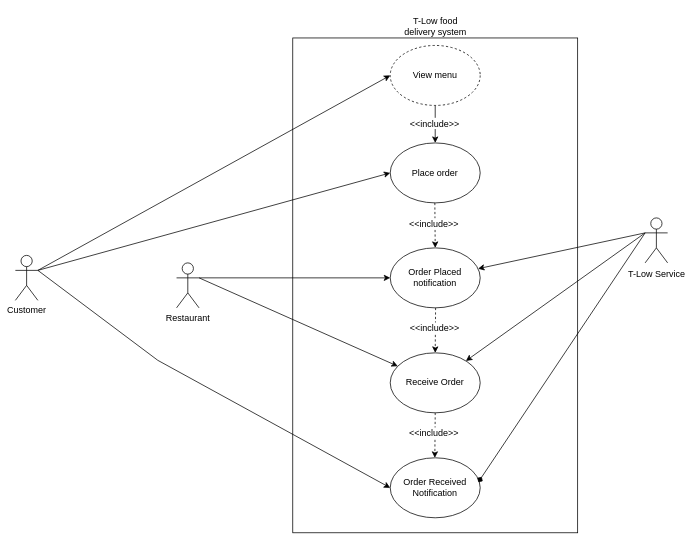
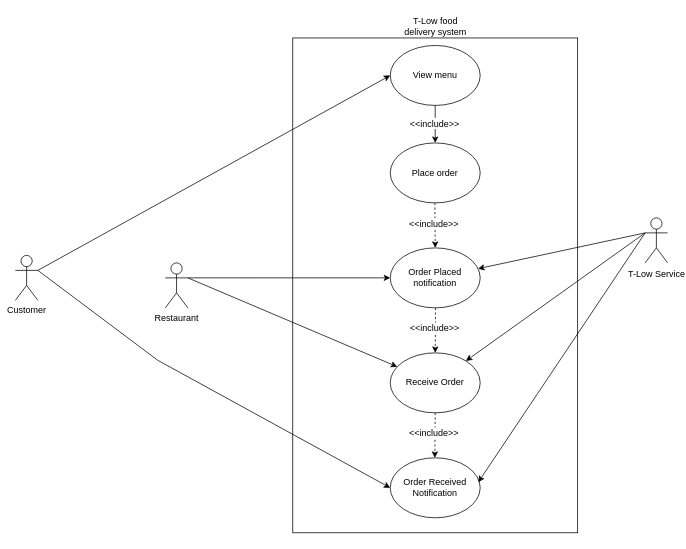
(435, 75) -> (435, 75)
(213, 222) -> none
(188, 285) -> (177, 285)
(482, 477) -> (482, 477)
